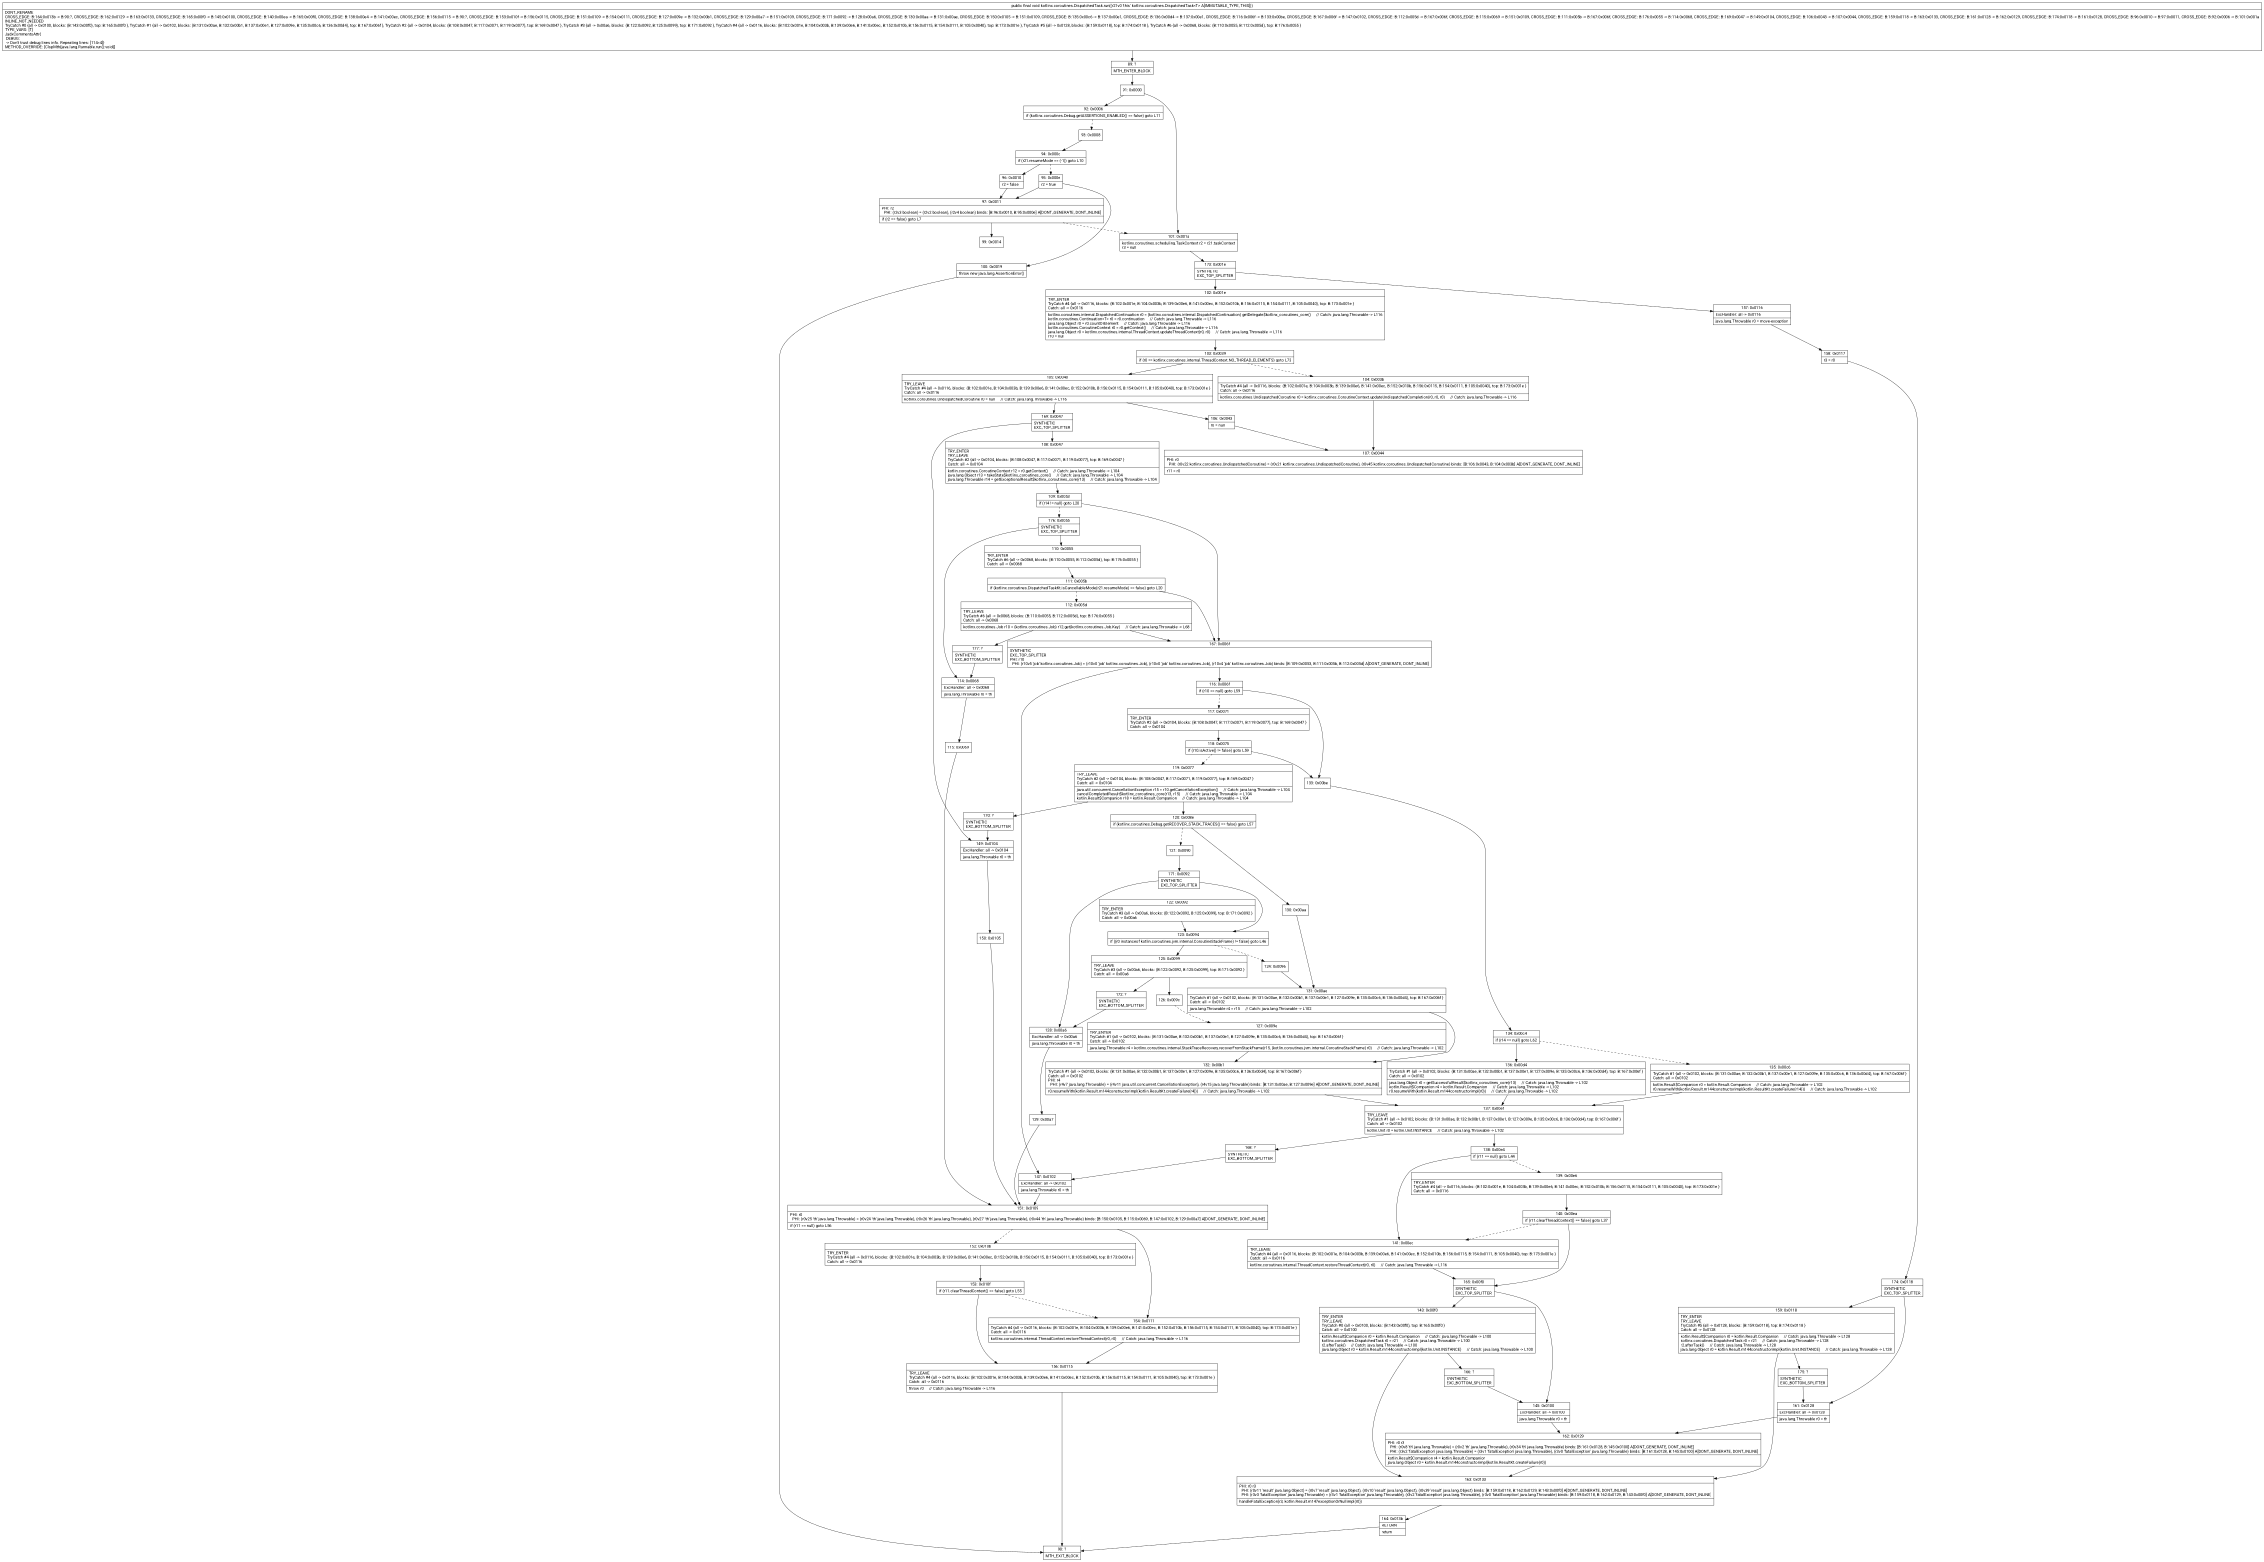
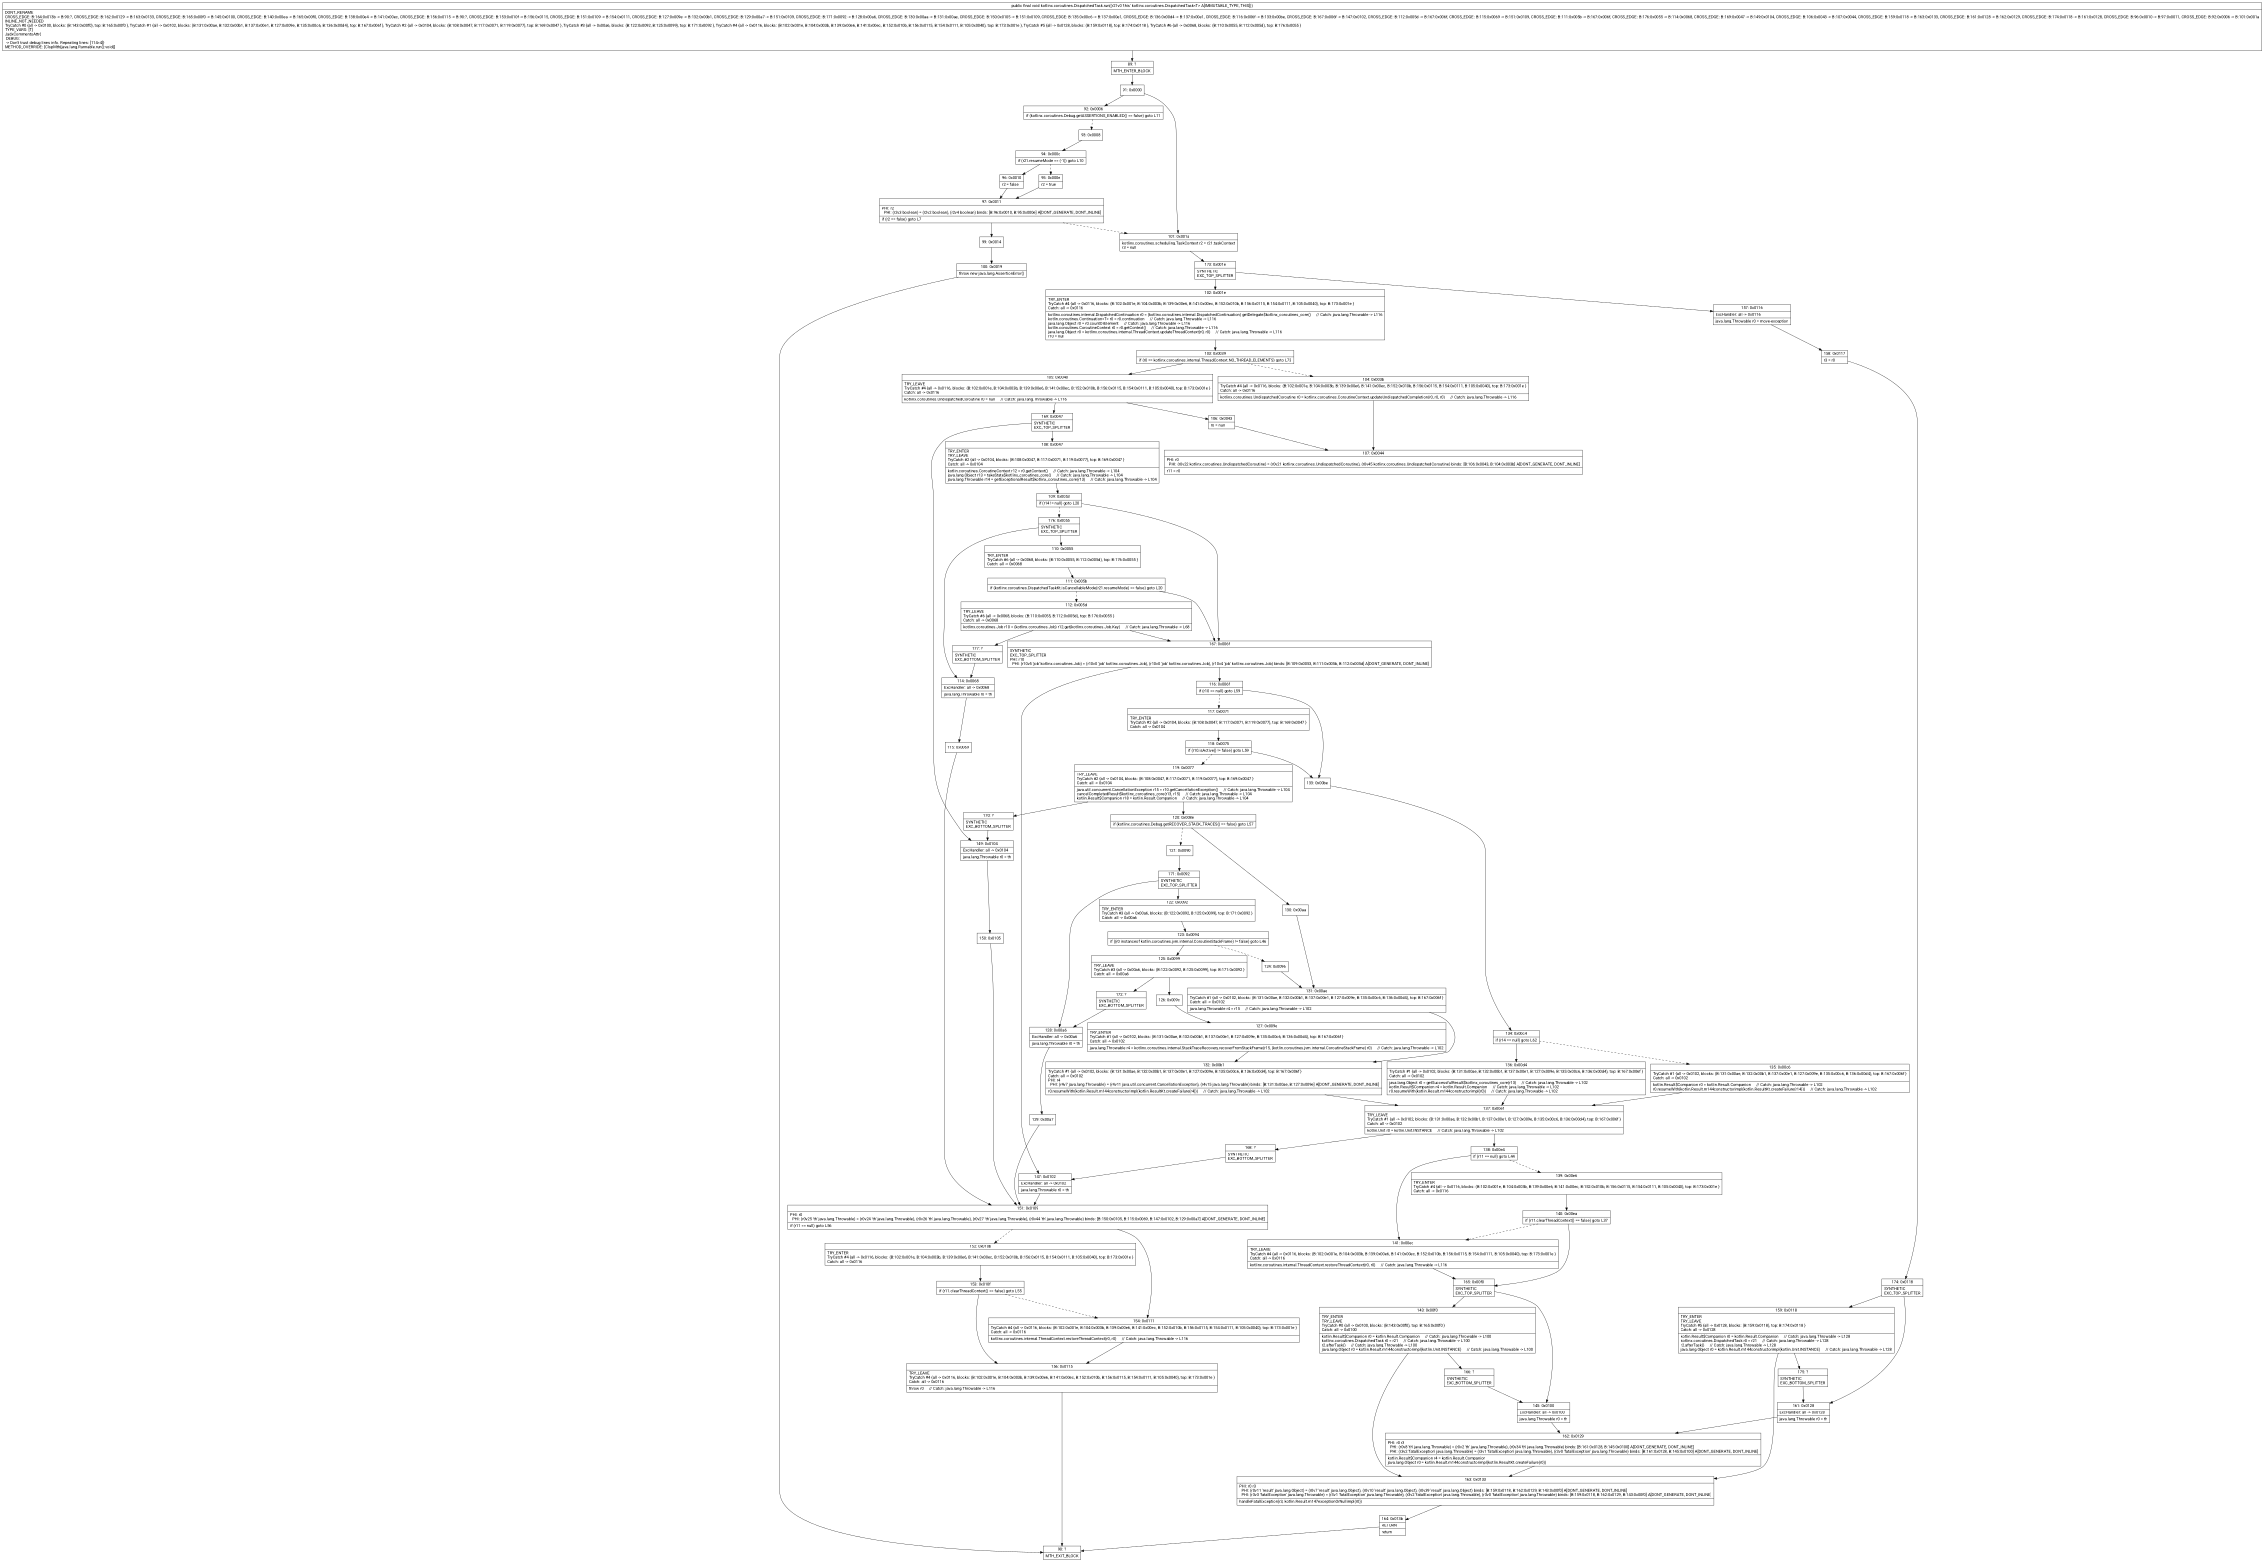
(1104, 226) -> (992, 254)
(1253, 895) -> (1178, 893)
(1191, 1015) -> (1191, 1015)
